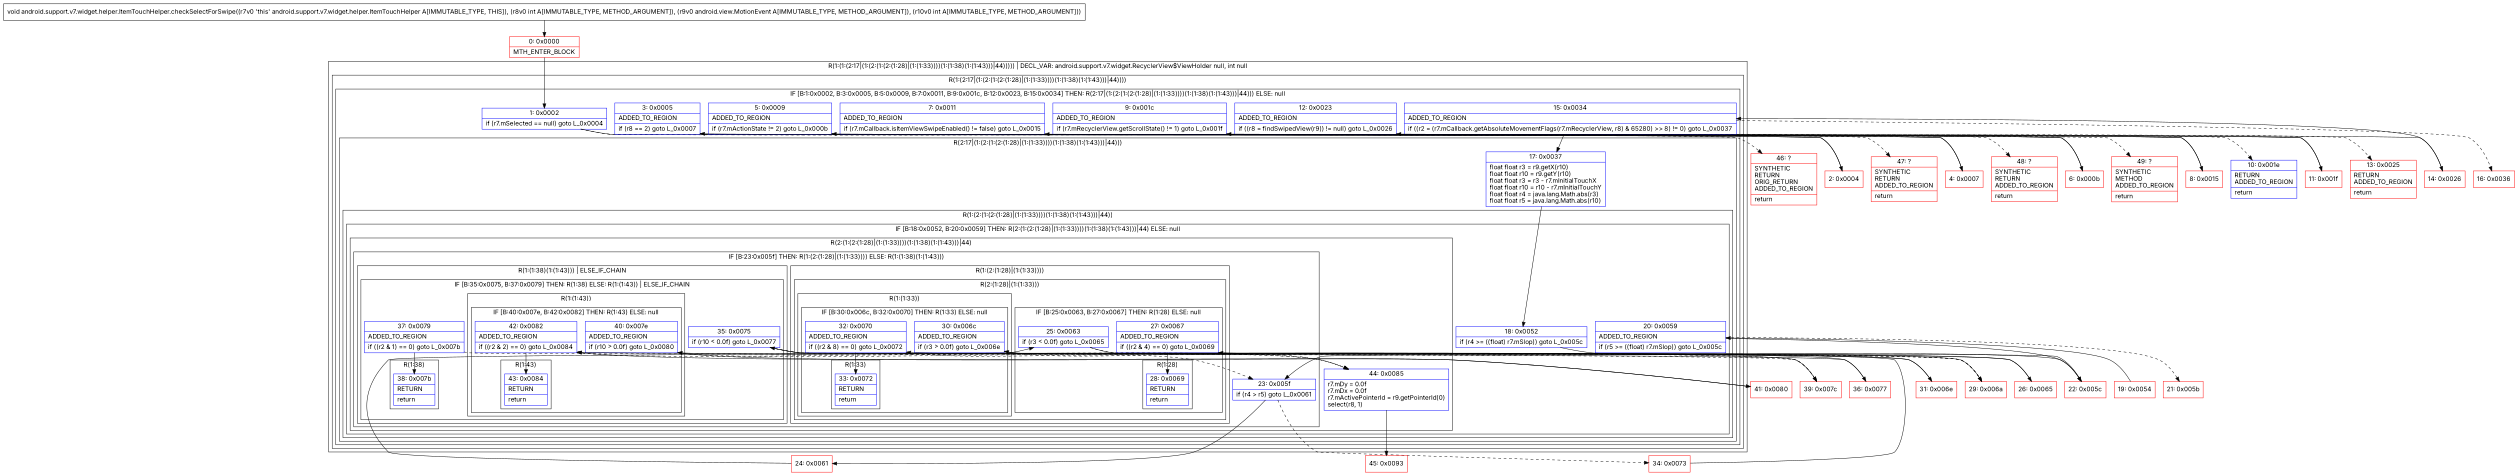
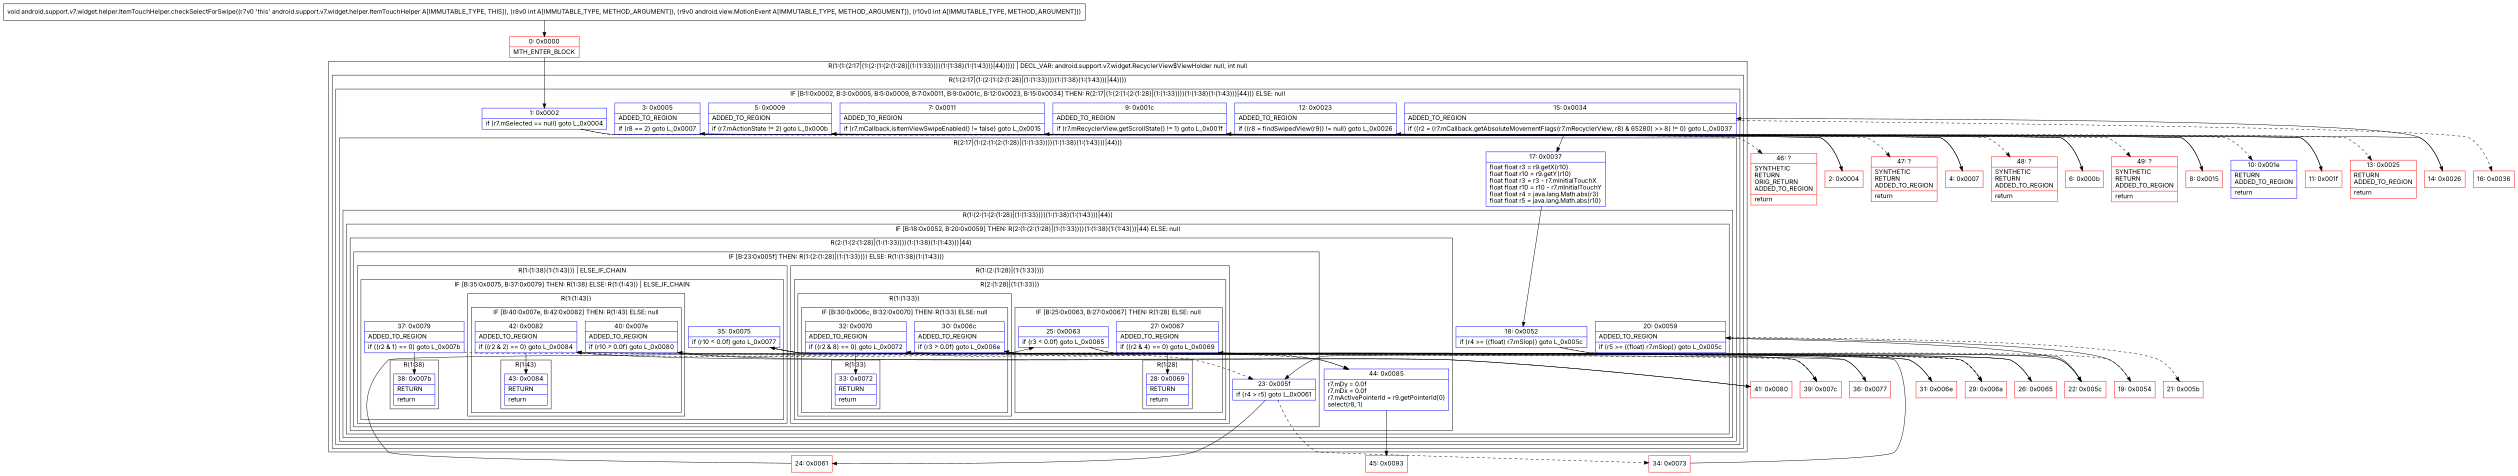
(2129, 179) -> (2128, 179)
none -> (1848, 353)
